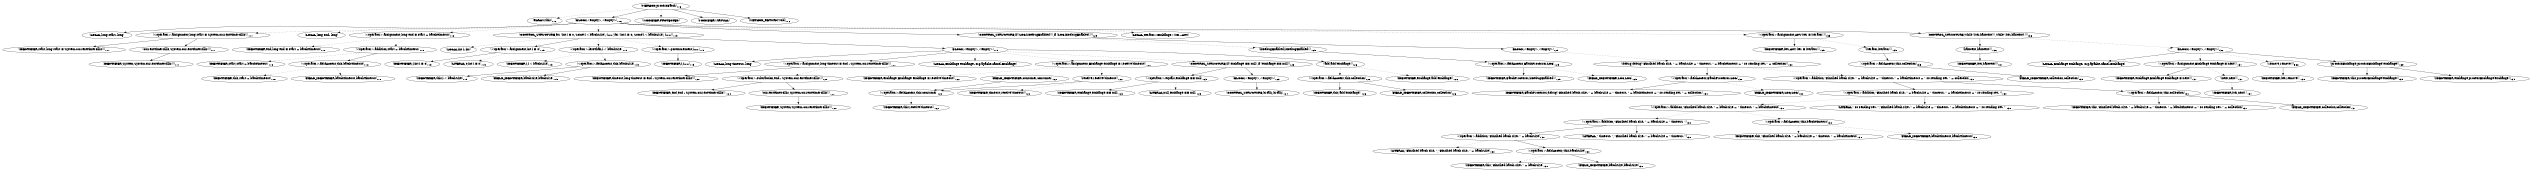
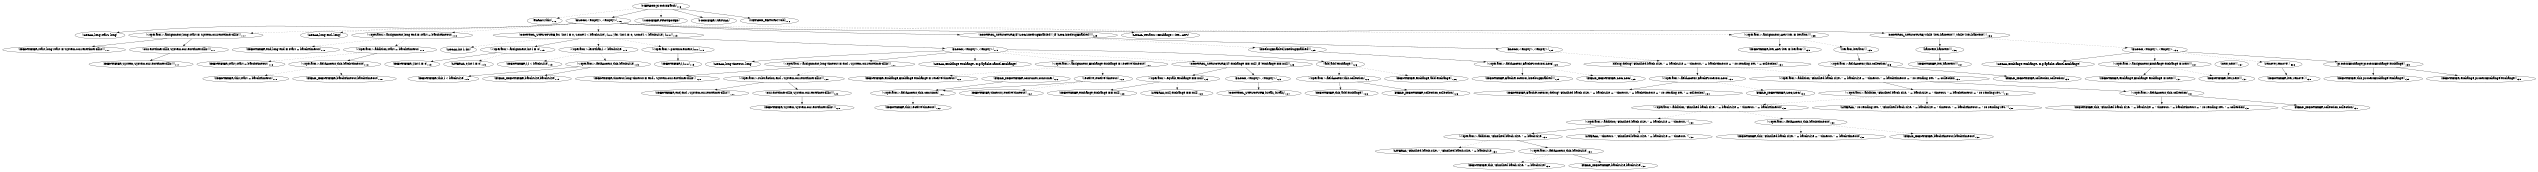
(2215, 71) -> (2191, 71)
